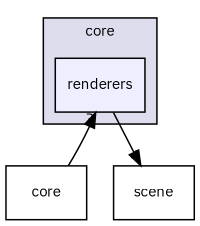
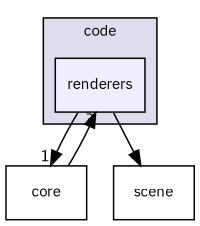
(100, 32) -> (100, 32)
none -> (66, 134)
